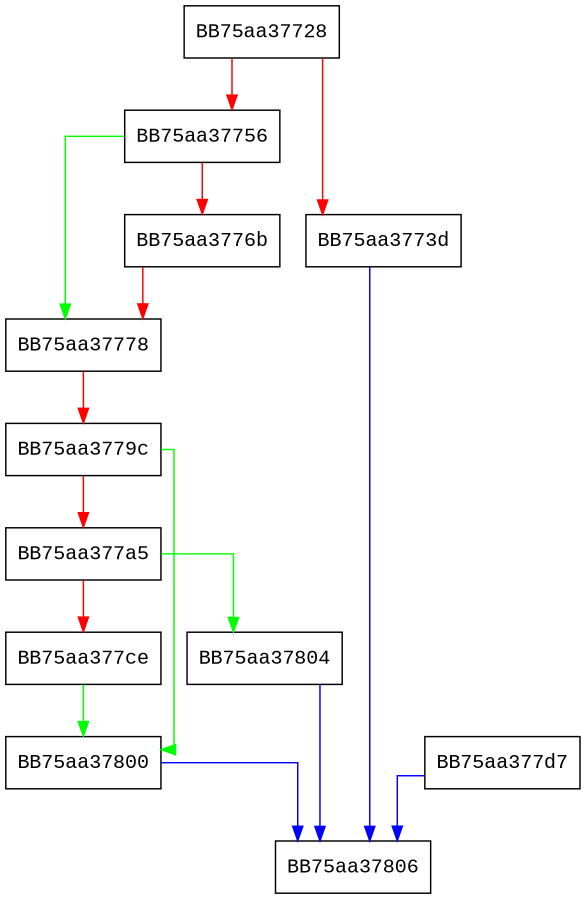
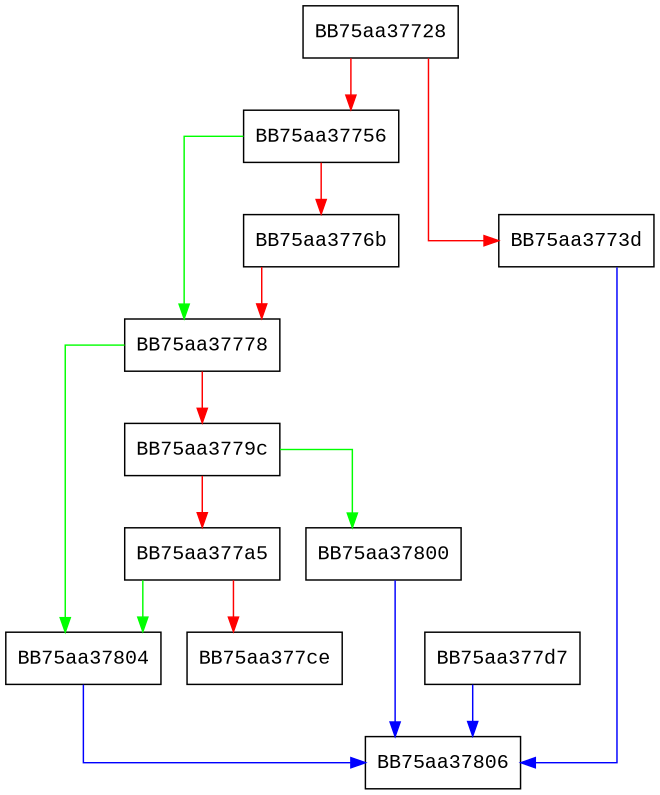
none -> (65, 452)
(83, 703) -> none
